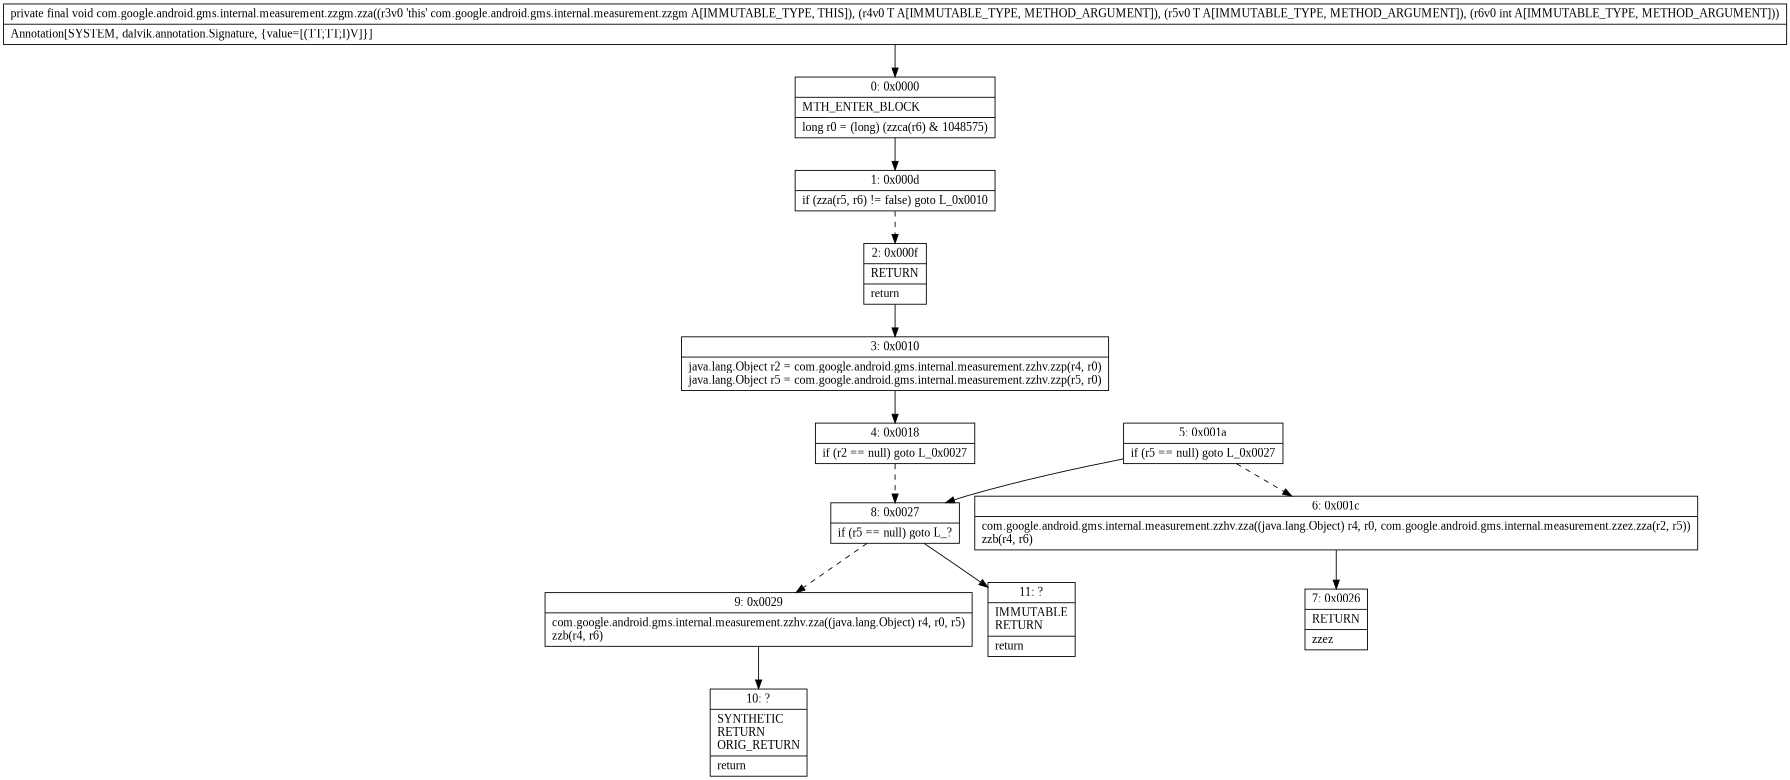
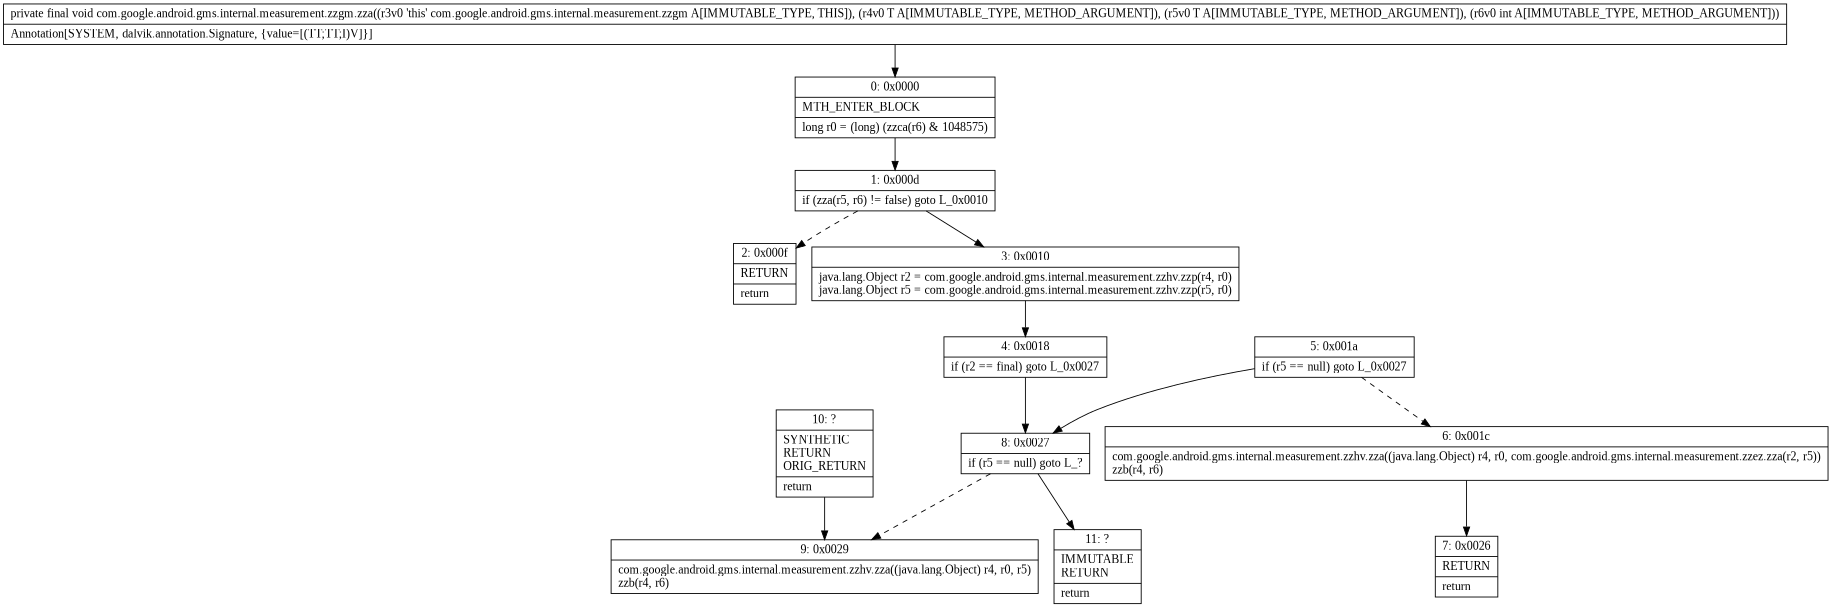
(895, 316) -> (951, 227)
(895, 453) -> (1025, 367)
(895, 479) -> (1025, 401)
(1323, 639) -> (1457, 586)
(759, 663) -> (825, 514)
